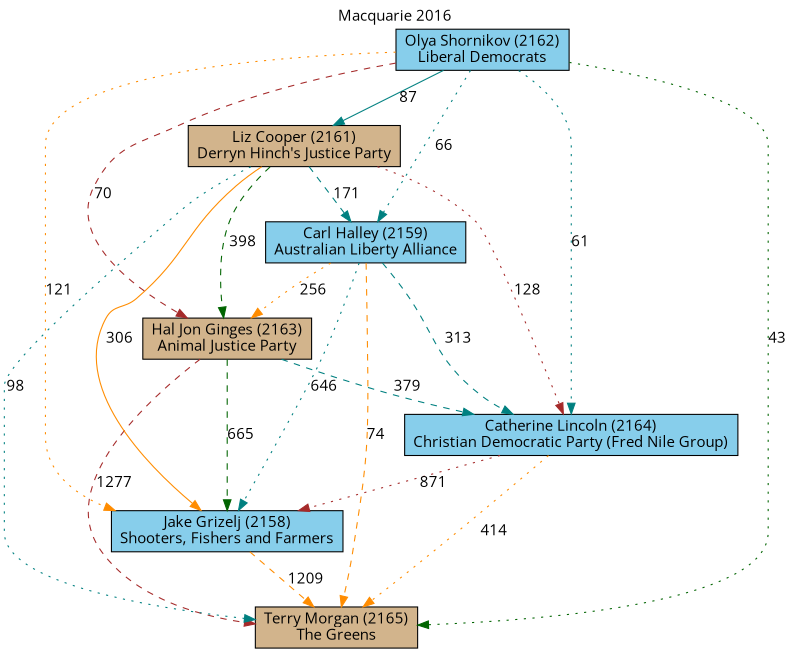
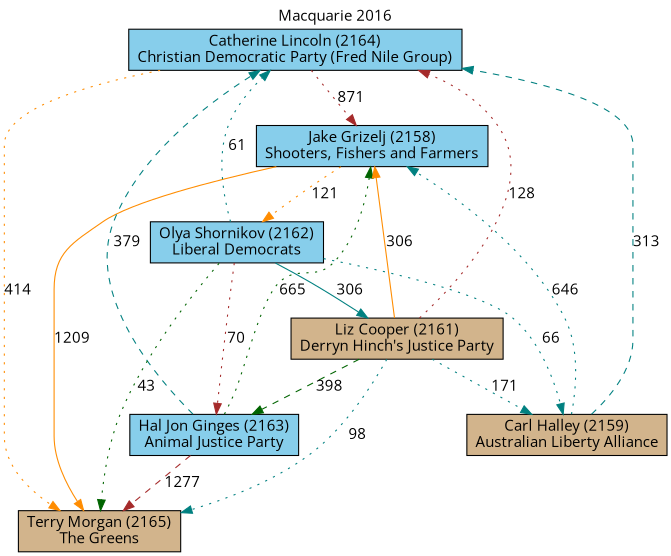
(408, 98) -> (350, 291)
(157, 135) -> (225, 333)
(45, 150) -> (306, 190)
(327, 190) -> (477, 384)
(366, 242) -> (567, 435)
(295, 286) -> none
(227, 339) -> (214, 435)
(227, 429) -> (283, 280)
(367, 431) -> none
(278, 576) -> (59, 263)
